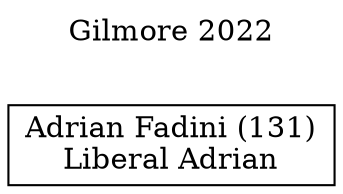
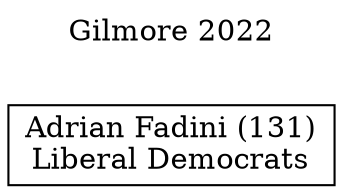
(171, 145) -> (171, 145)
